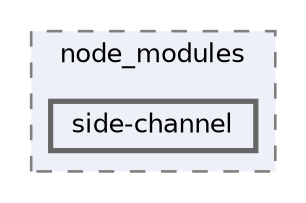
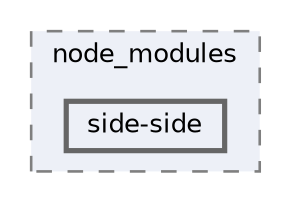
(153, 126) -> (145, 126)
